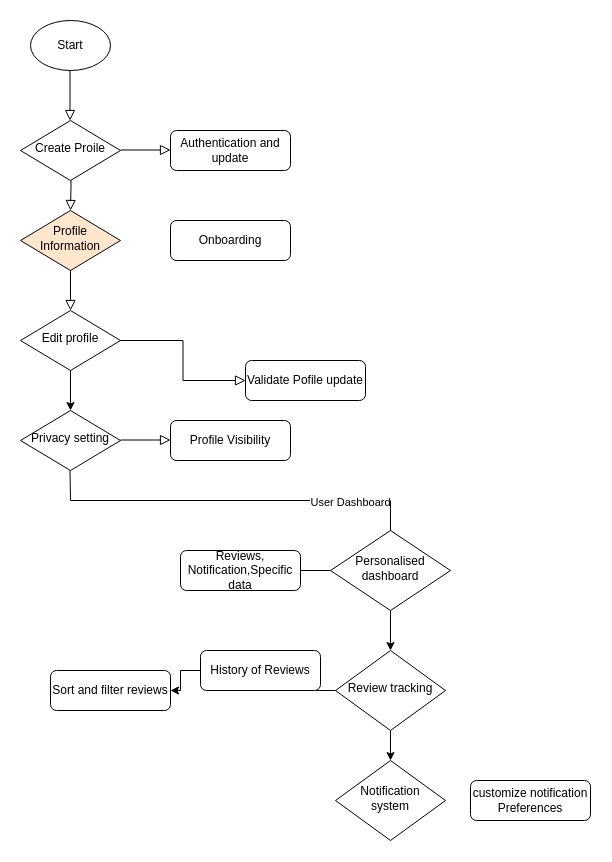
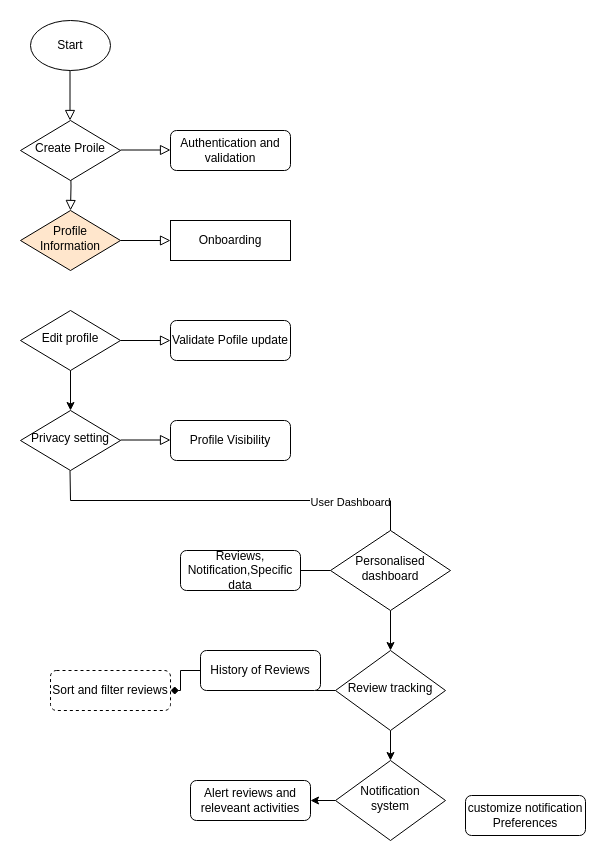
(231, 151) -> (231, 151)
none -> (140, 241)
(231, 241) -> (231, 241)
(71, 285) -> none
(306, 381) -> (231, 341)
(181, 689) -> (181, 689)
(111, 691) -> (111, 691)
none -> (251, 801)
none -> (320, 801)
(531, 801) -> (526, 816)
